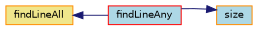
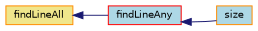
(194, 9) -> (204, 22)
